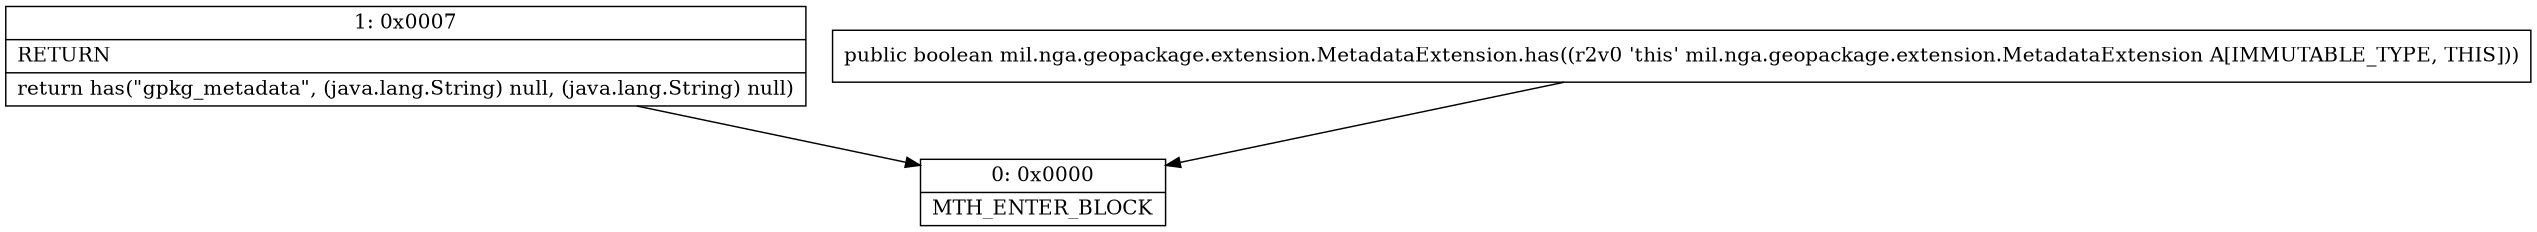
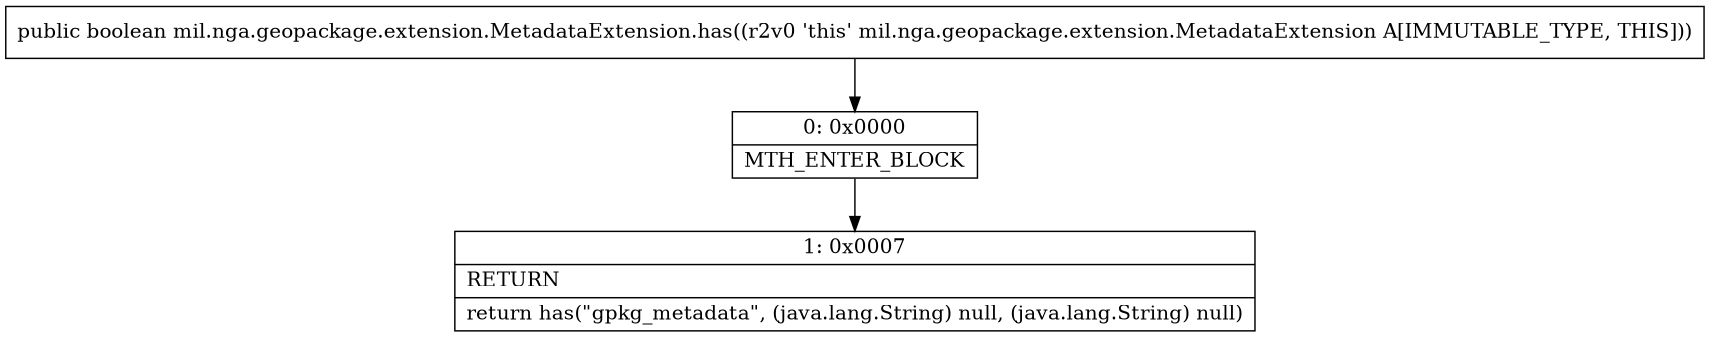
(771, 134) -> (855, 198)
